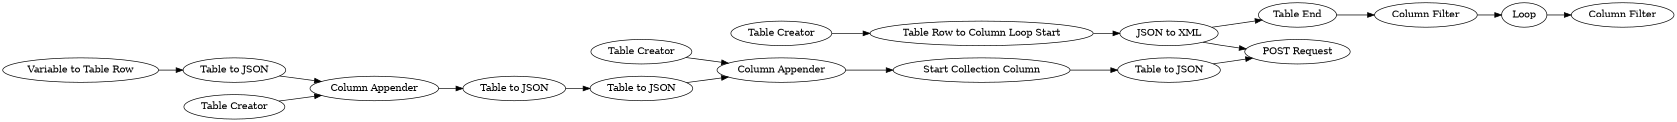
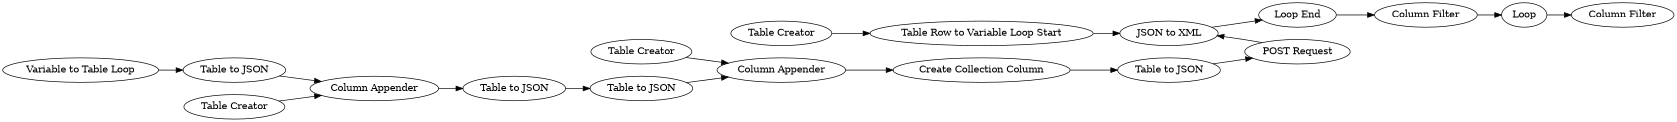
(1297, 15) -> (1297, 15)
(982, 33) -> (982, 33)
(1221, 45) -> (1243, 39)
(81, 70) -> (81, 70)
(982, 70) -> (982, 70)
